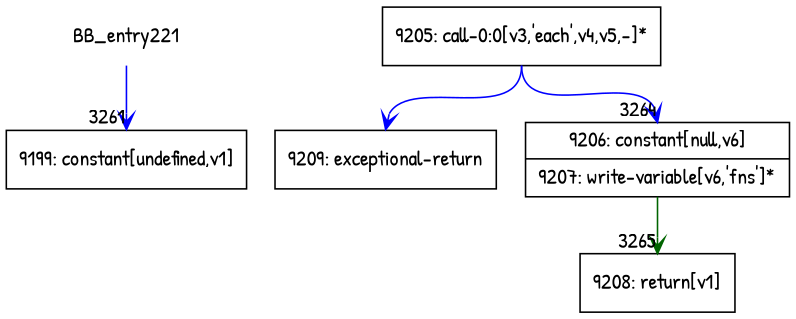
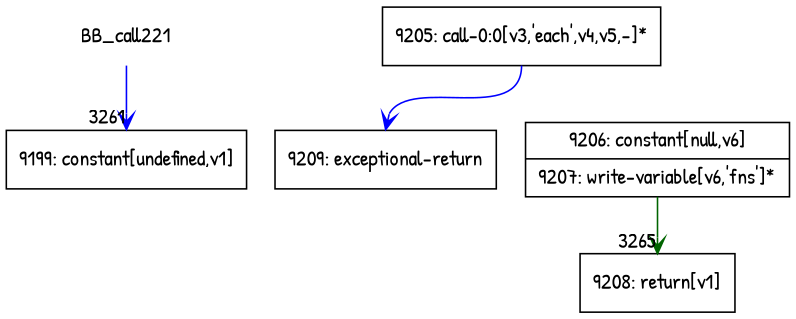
(126, 36) -> (126, 36)
(582, 95) -> none
